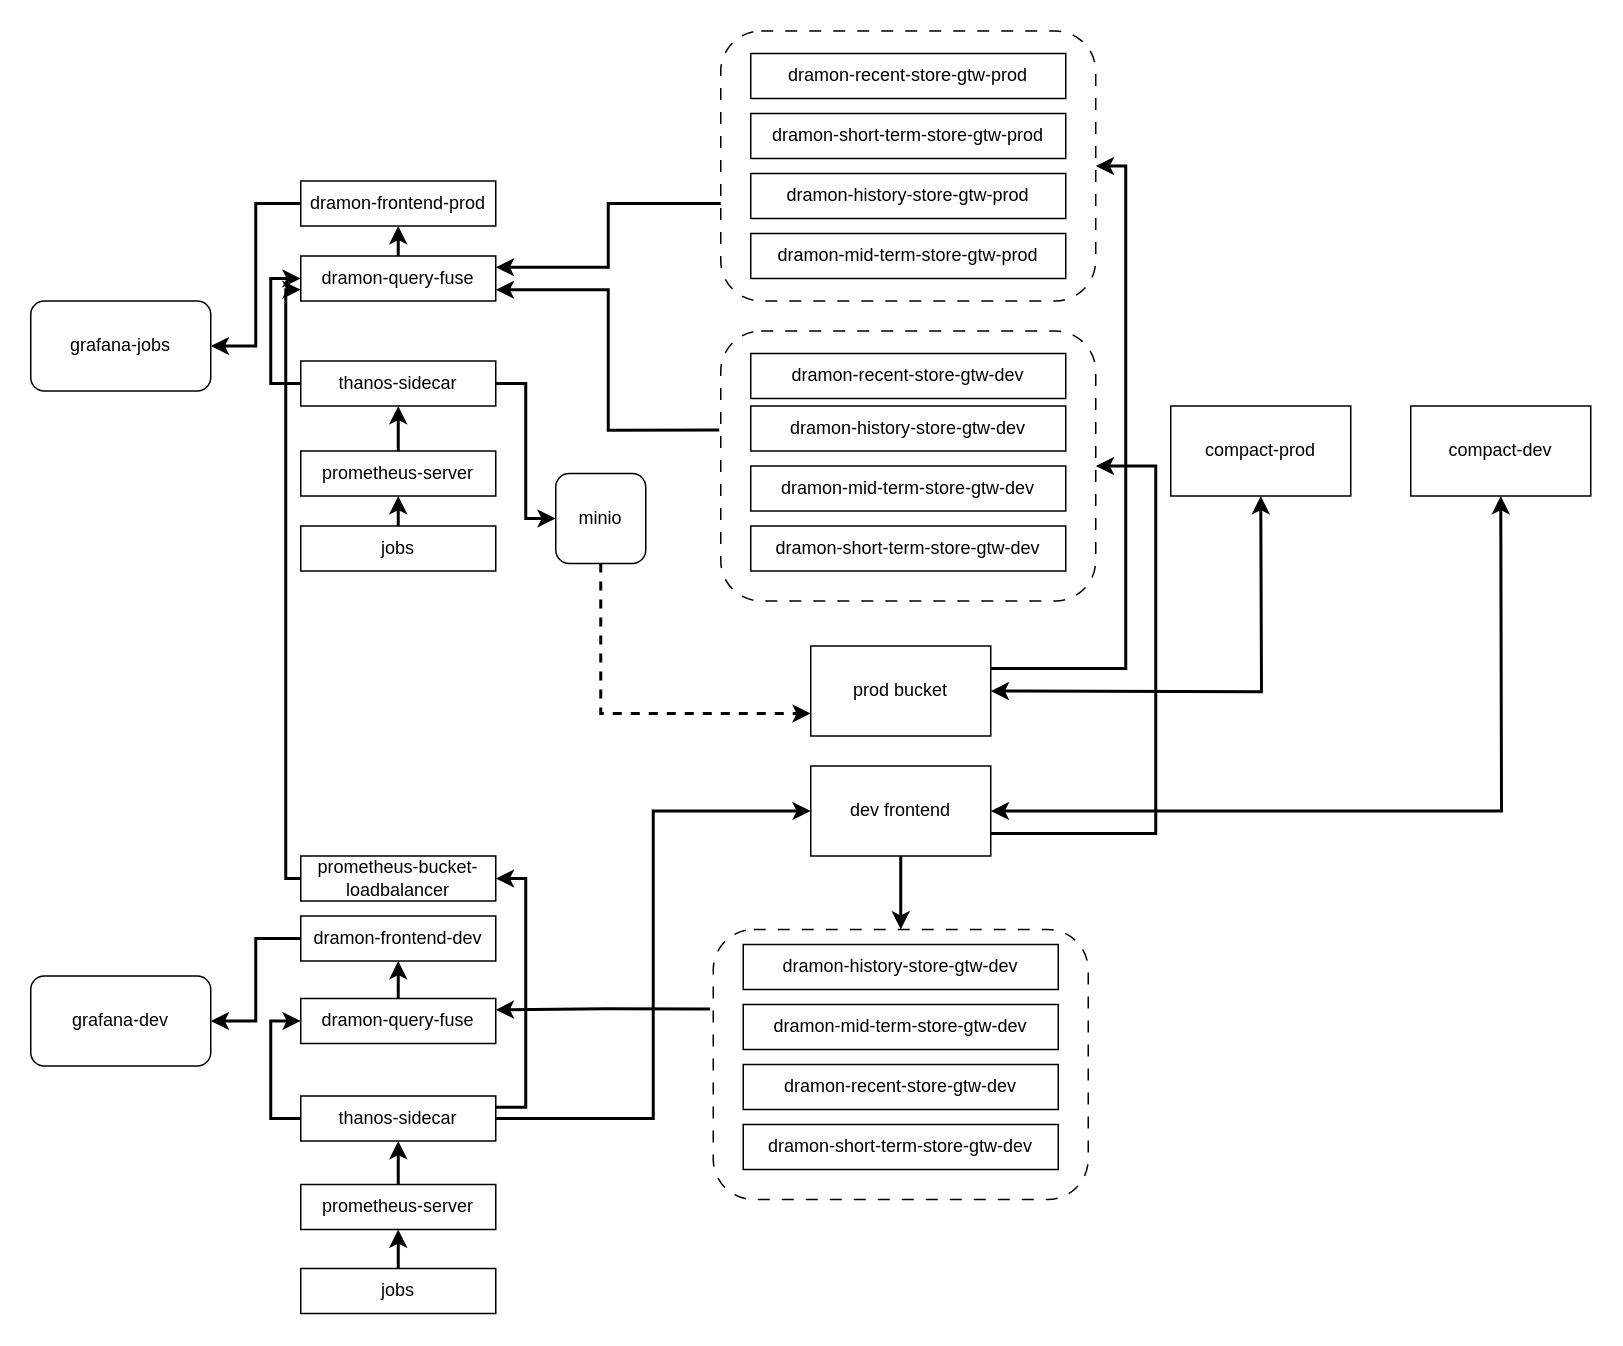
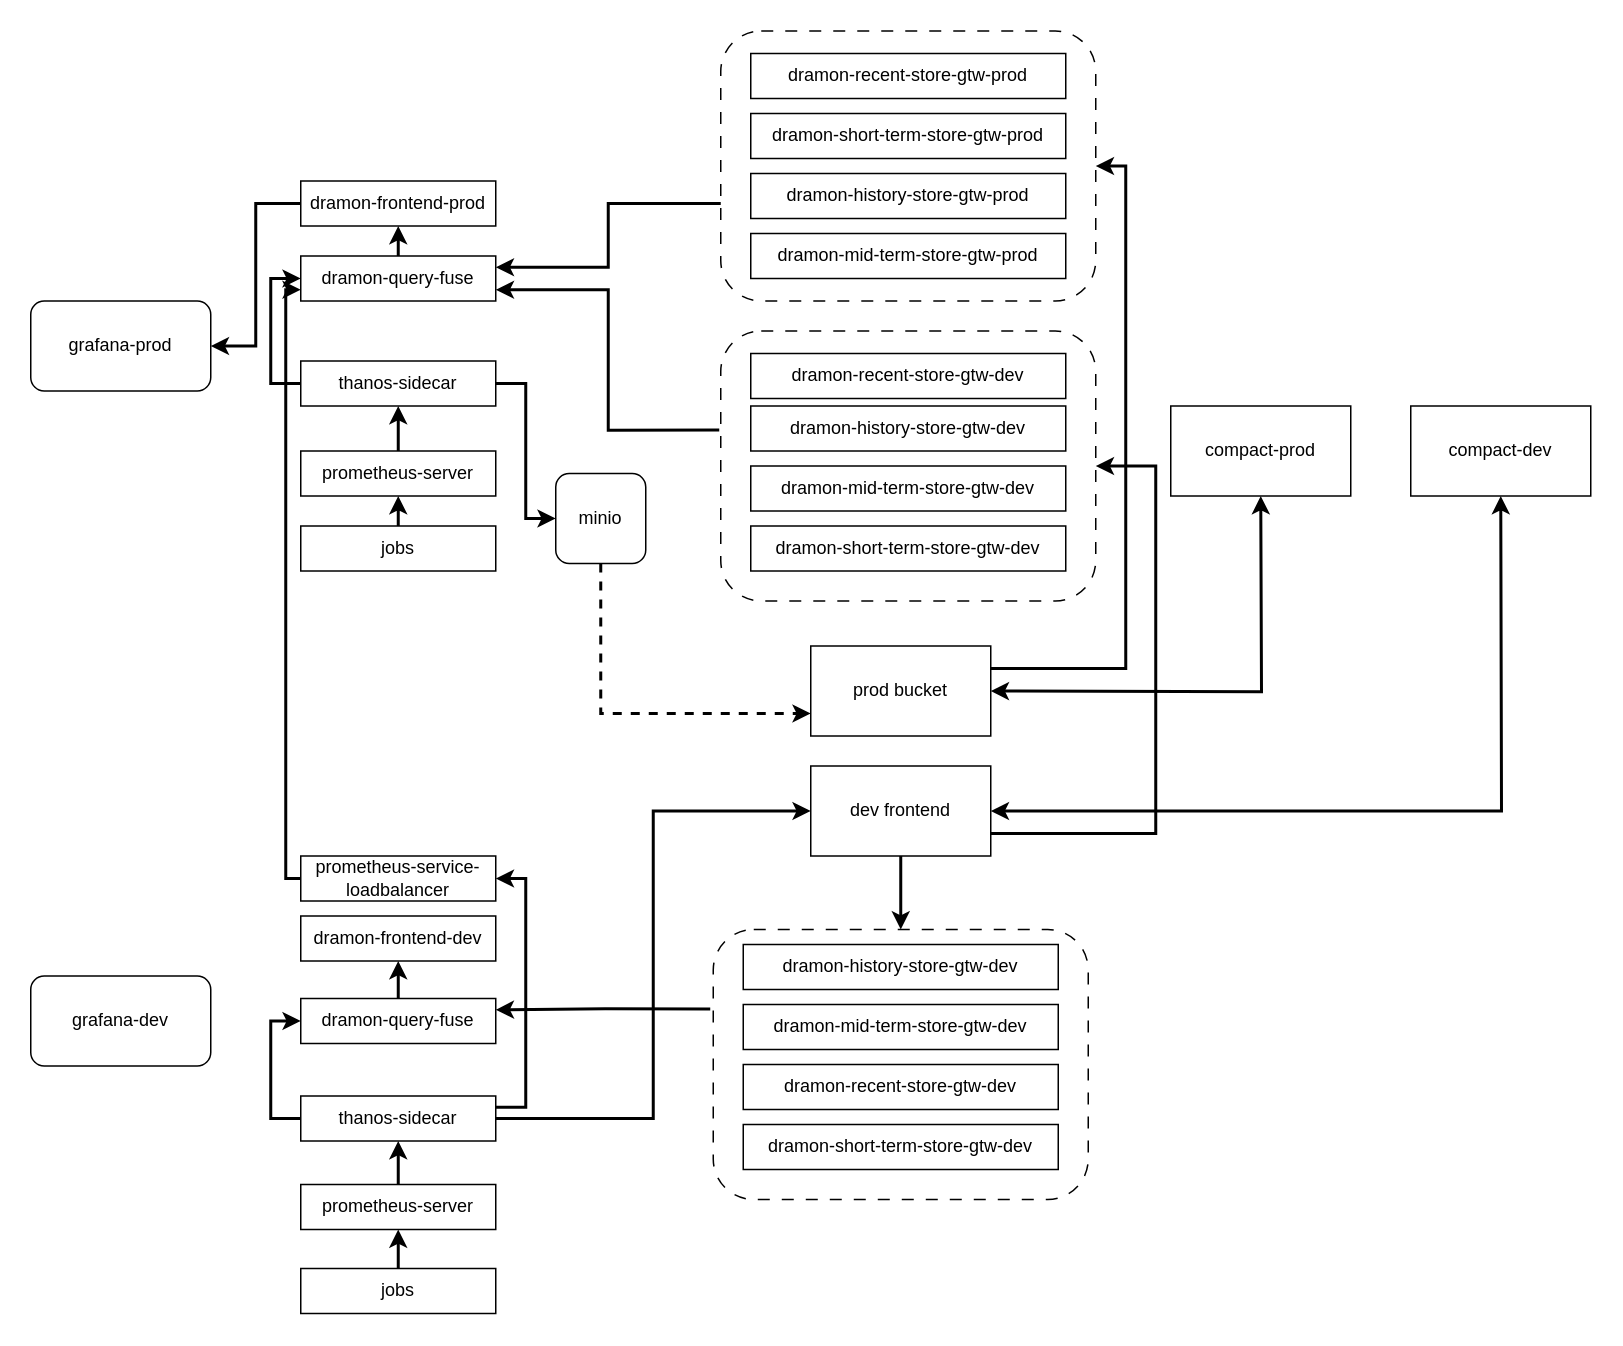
(121, 346) -> (121, 346)
(398, 878) -> (398, 878)
(256, 972) -> none
